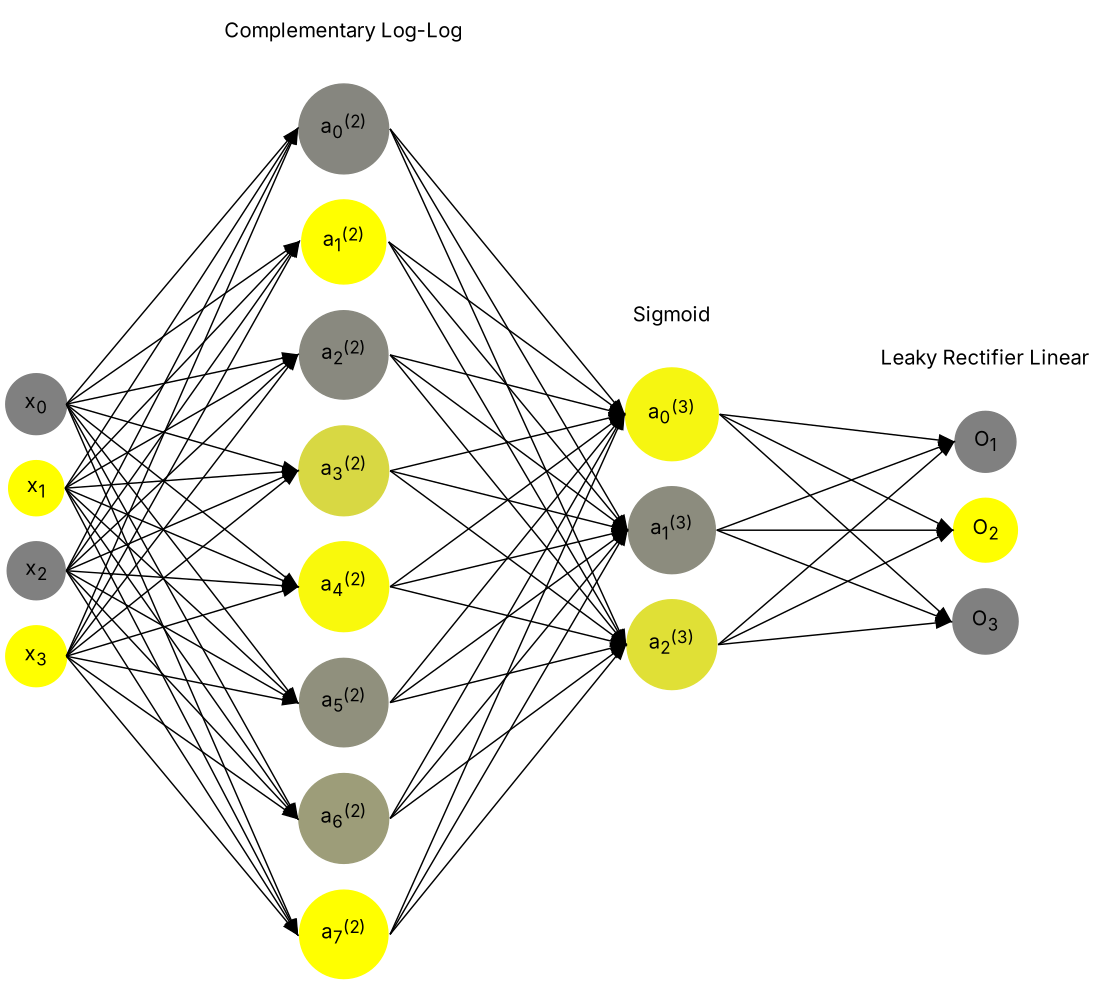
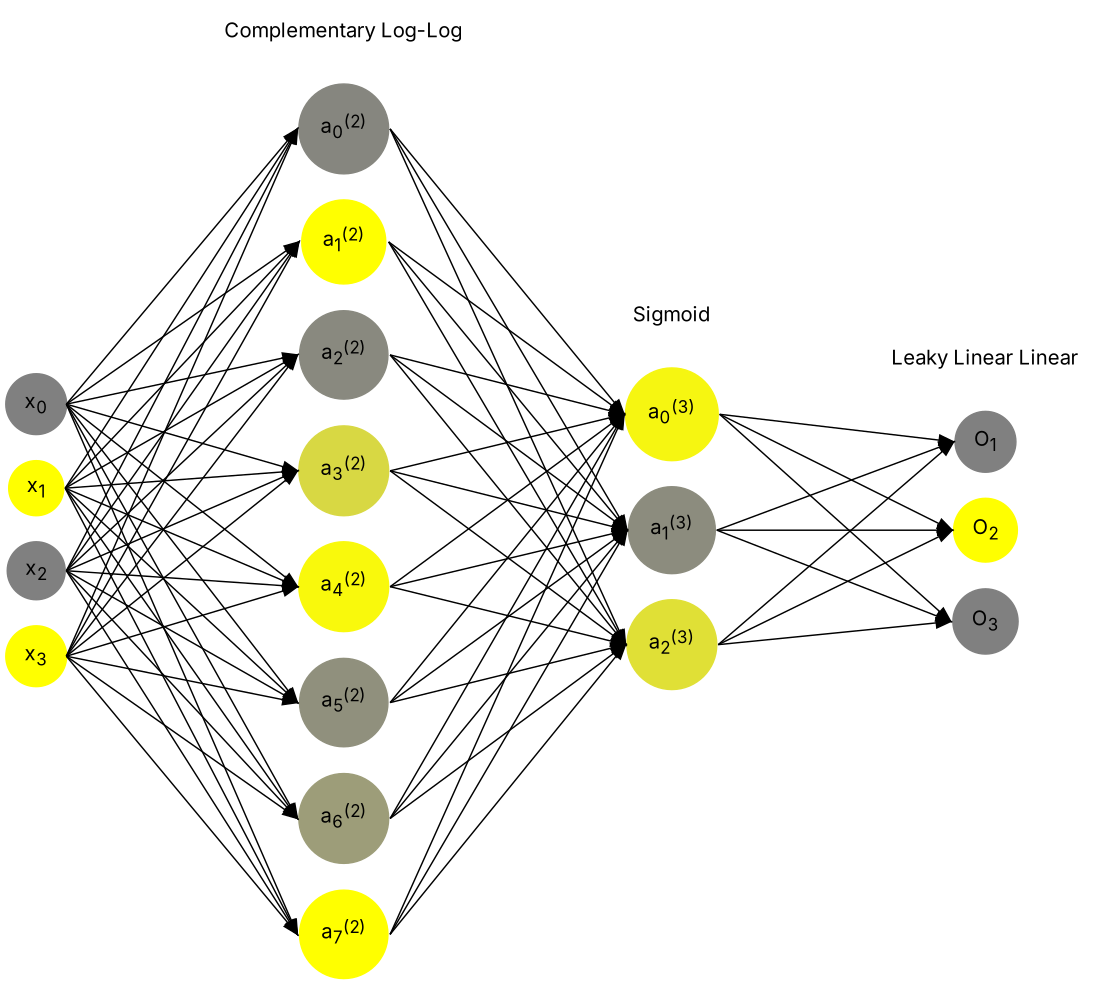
(985, 359) -> (985, 359)
